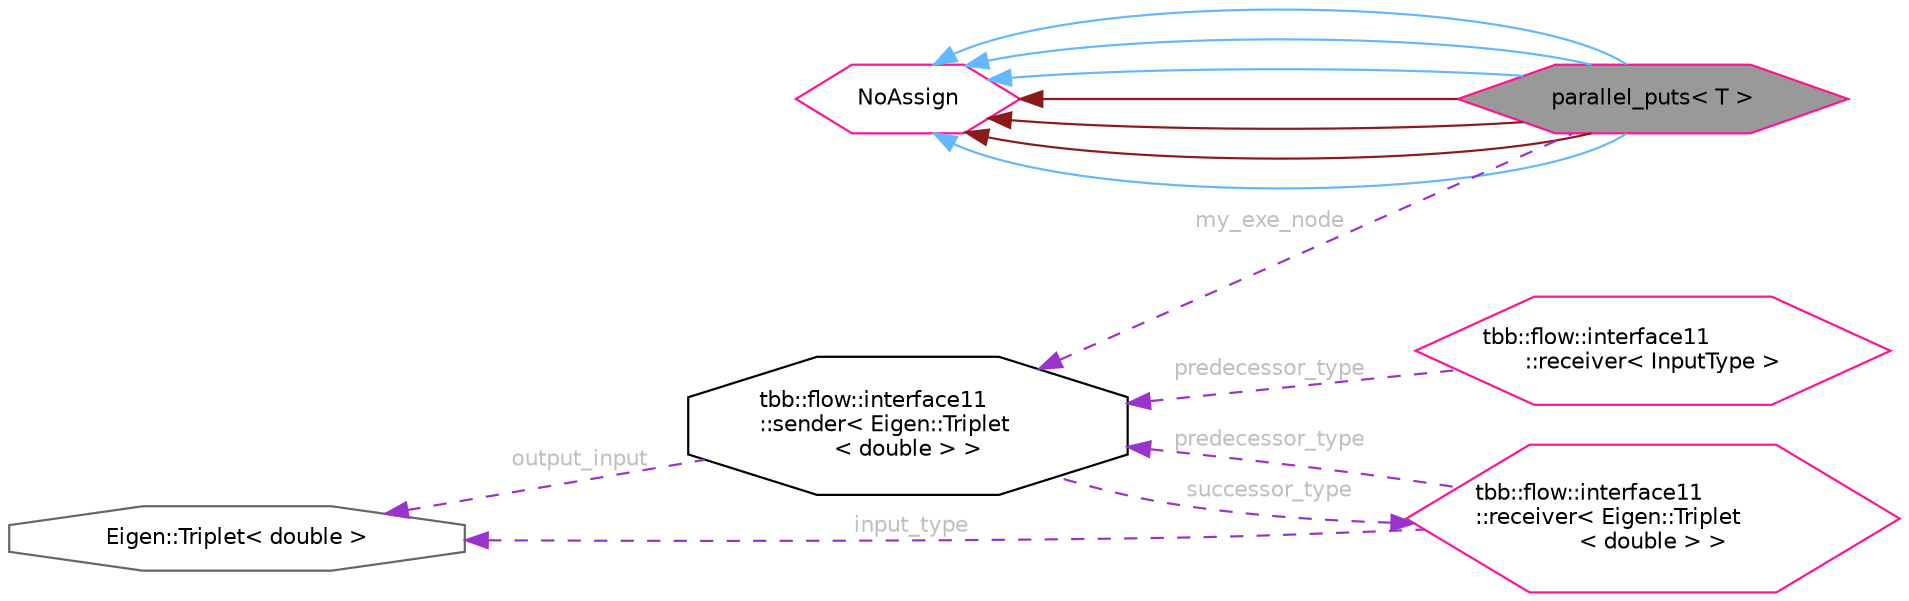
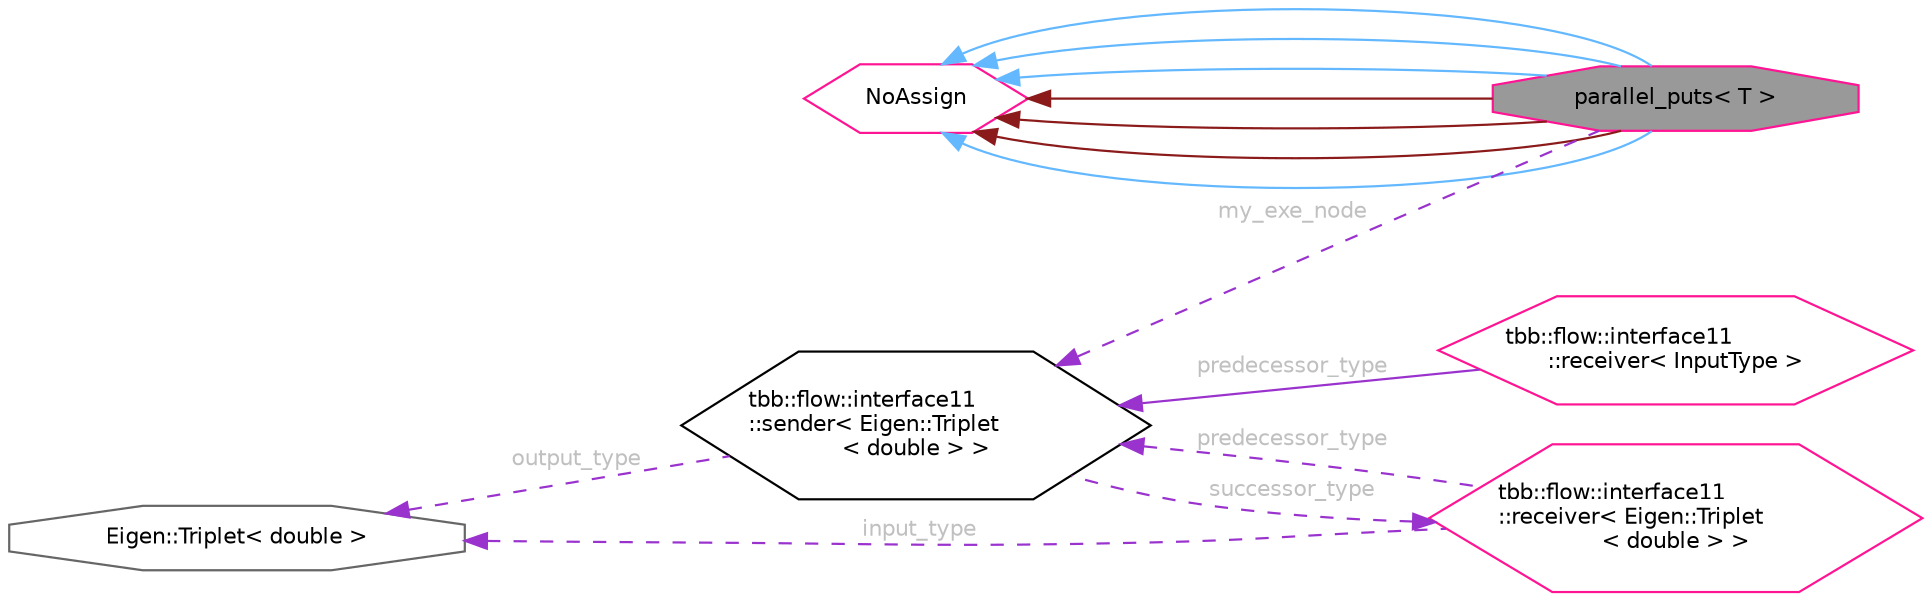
(1653, 99) -> (1676, 99)
(1304, 386) -> (1311, 386)
(908, 426) -> (916, 425)
(577, 460) -> (573, 460)
